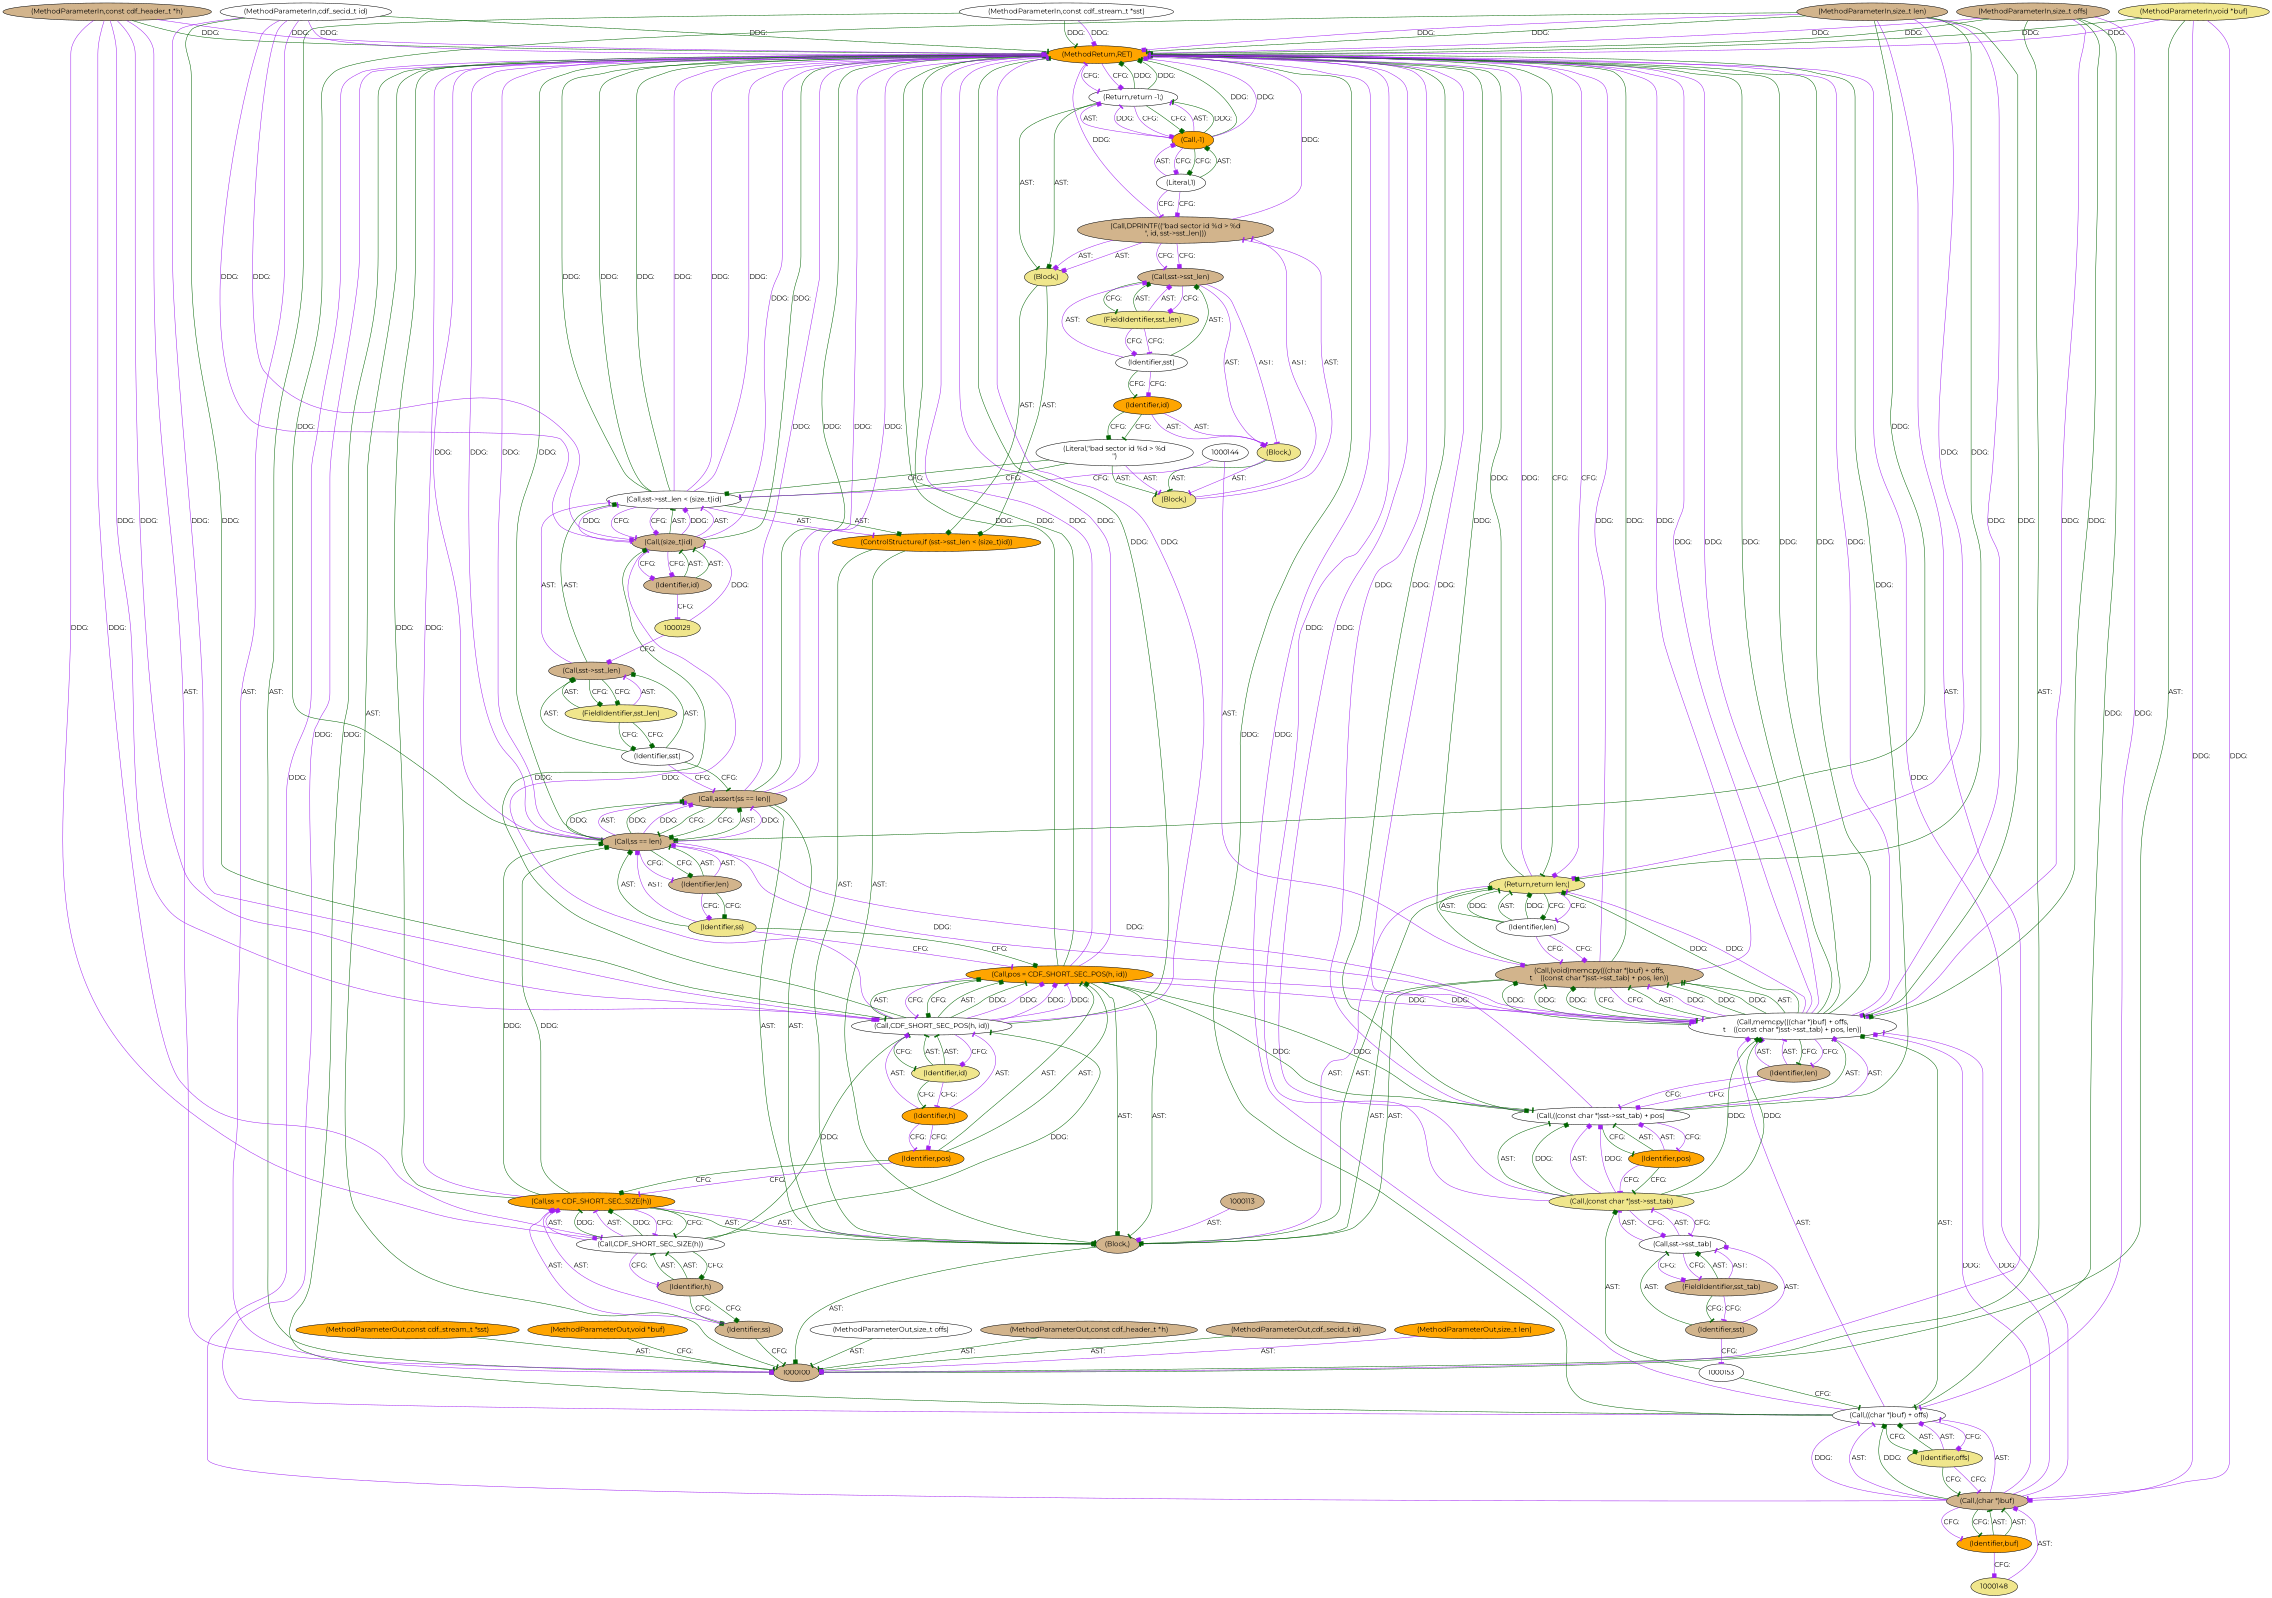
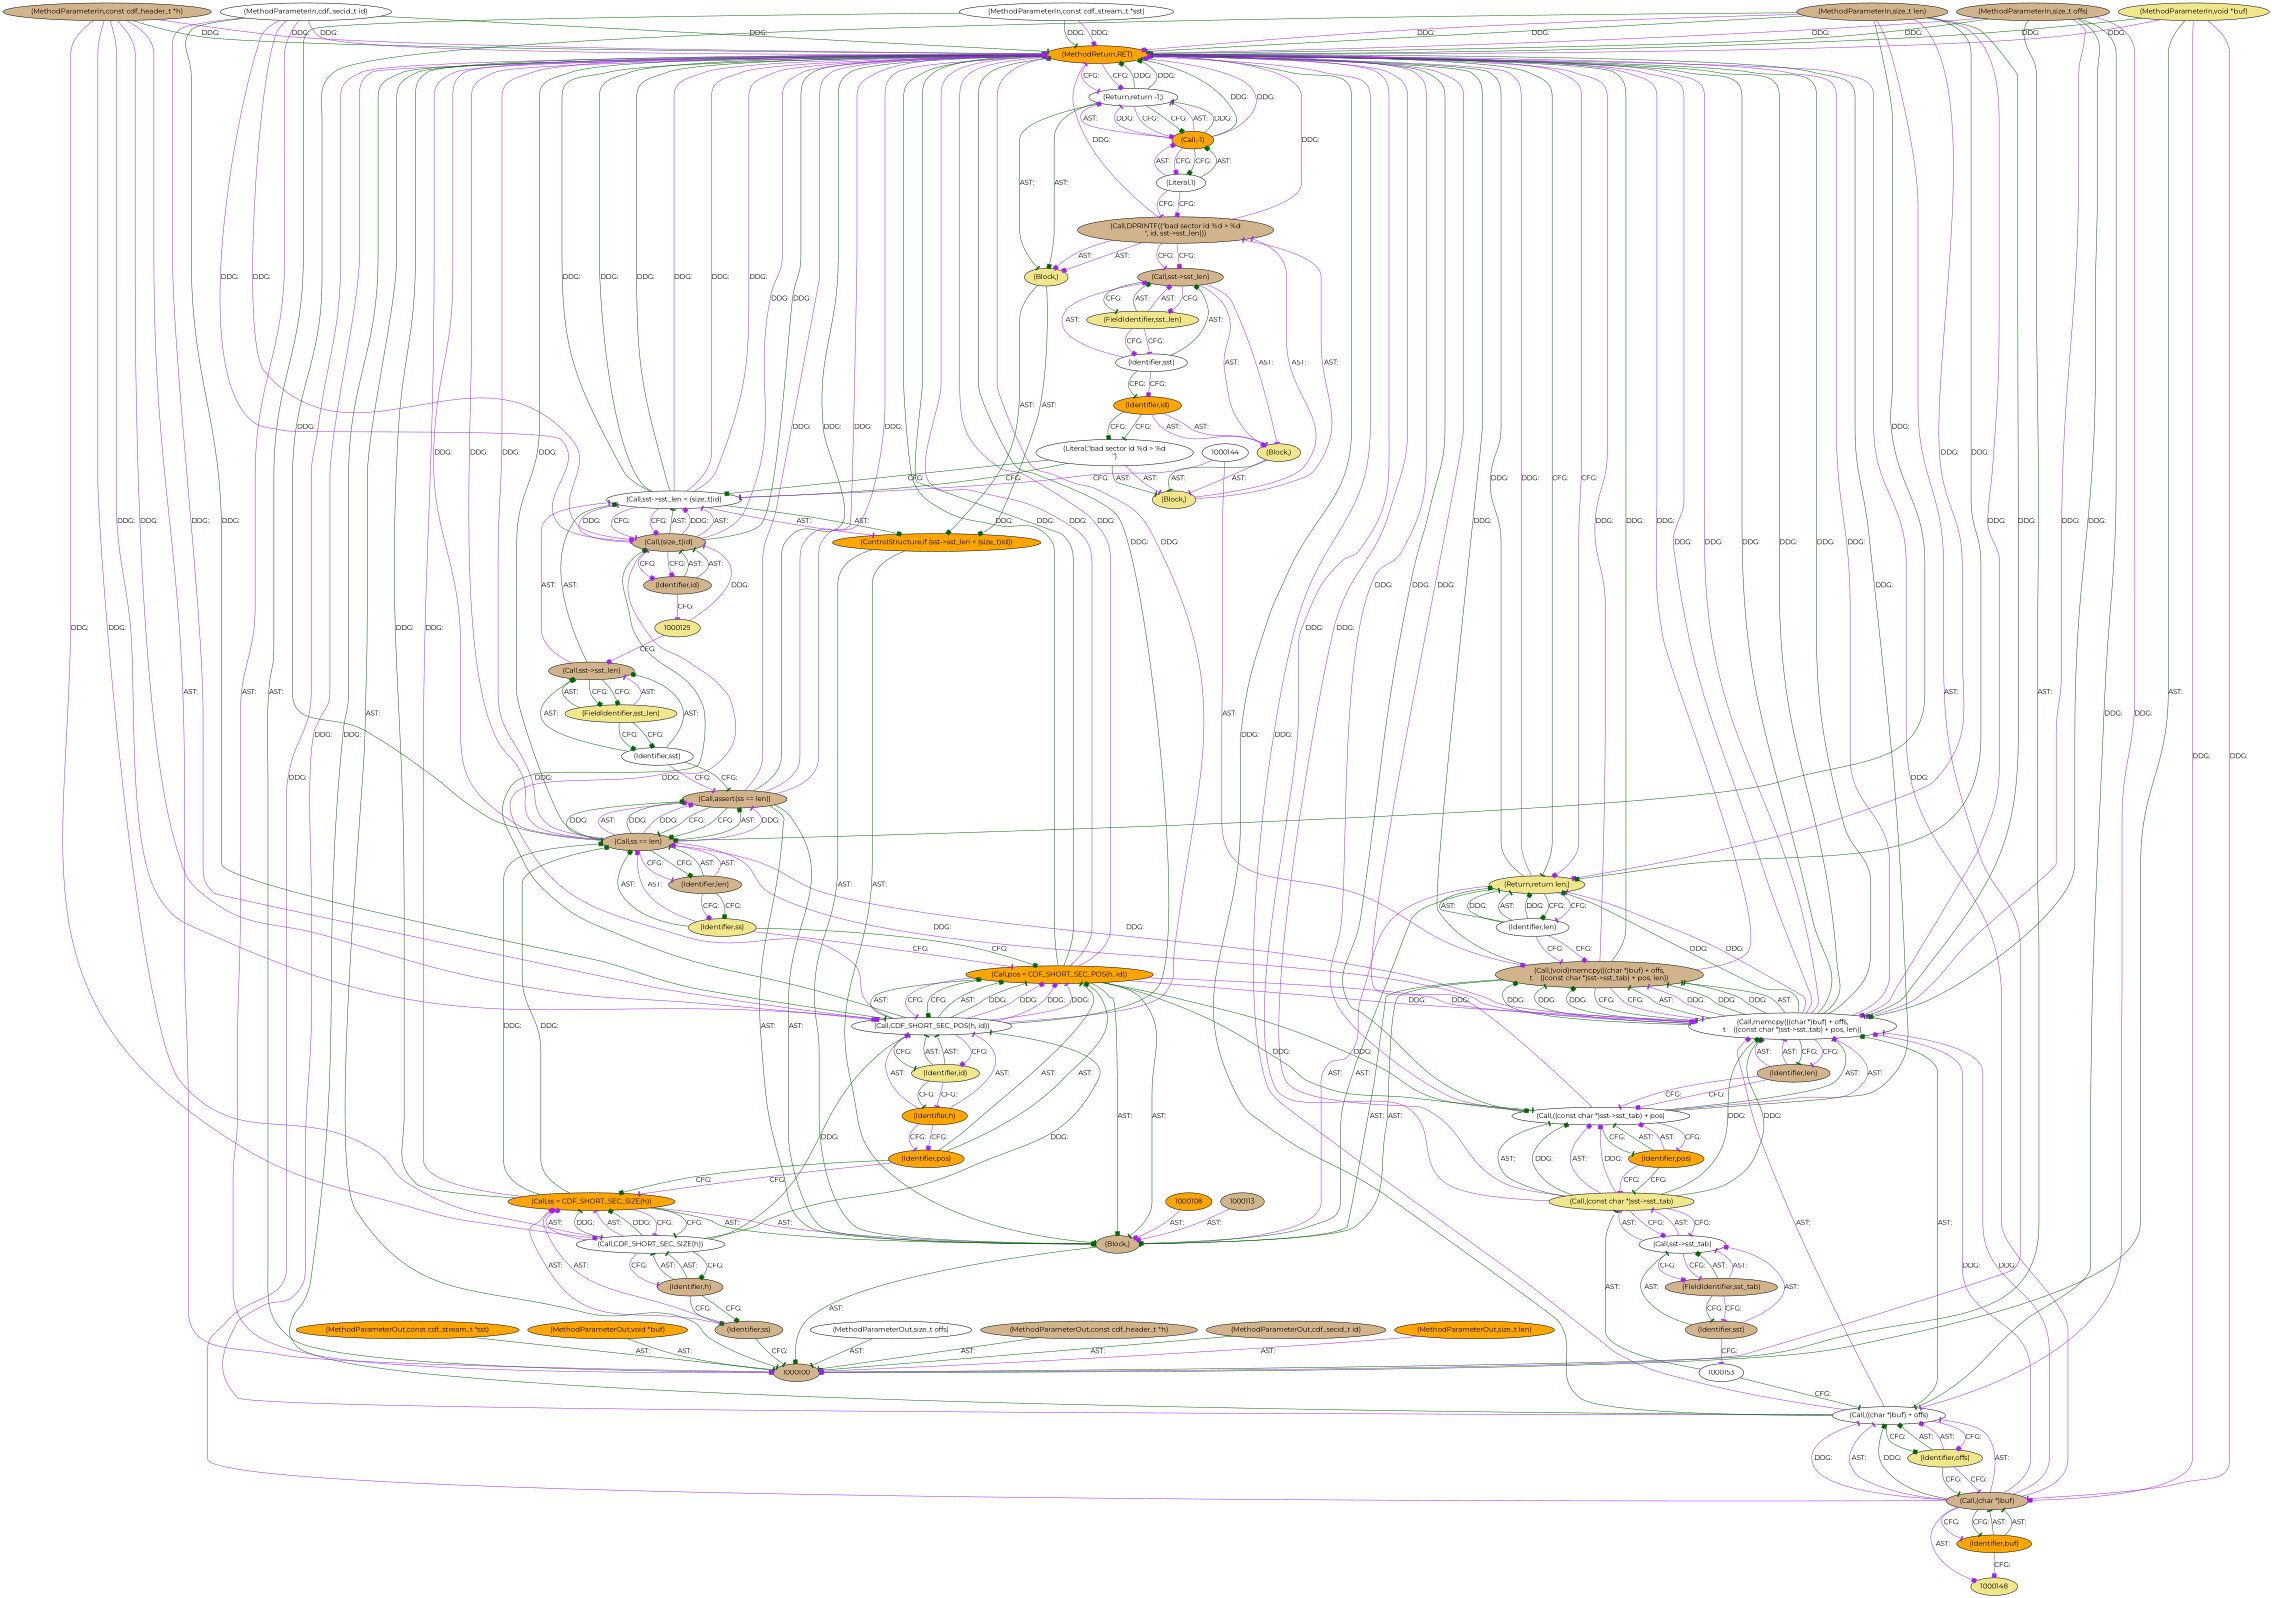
none -> (1189, 1202)
(1605, 1325) -> (1605, 1325)
(686, 1351) -> (686, 1351)
(2038, 1547) -> (1933, 1546)
